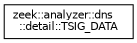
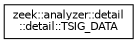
(69, 22) -> (69, 22)
